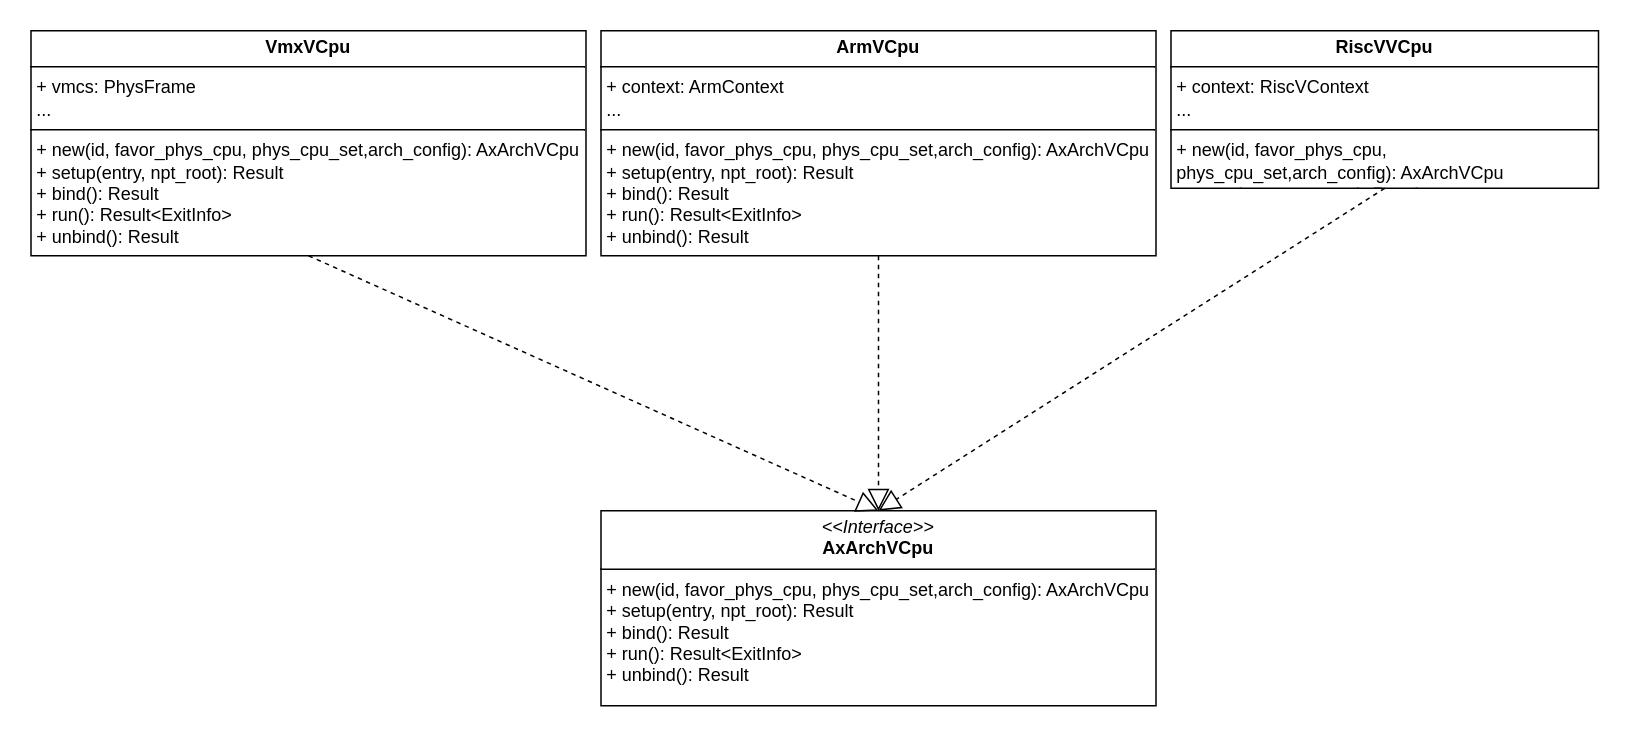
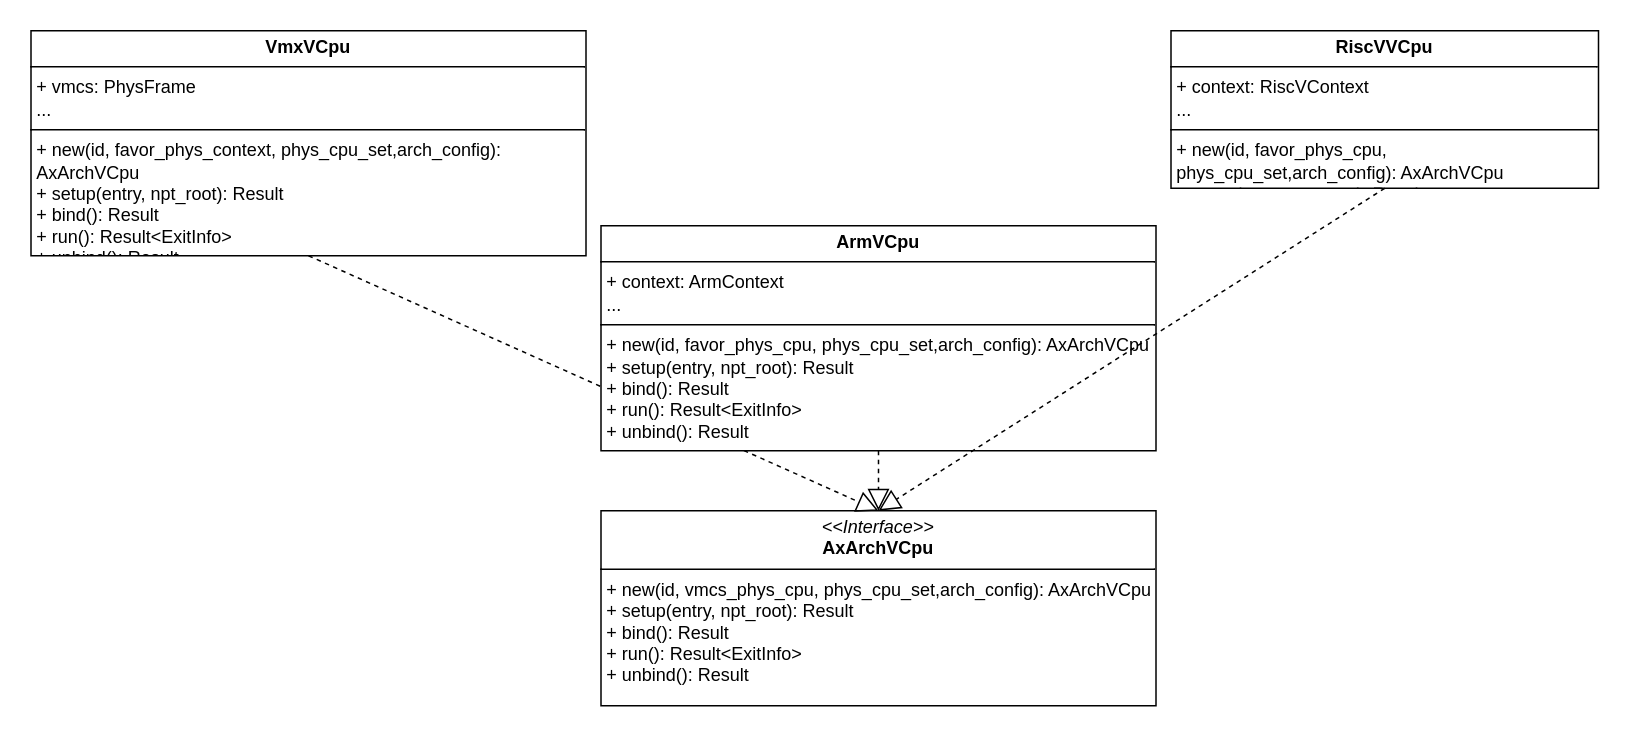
(310, 128) -> (310, 128)
(878, 143) -> (878, 338)
(880, 597) -> (880, 597)
